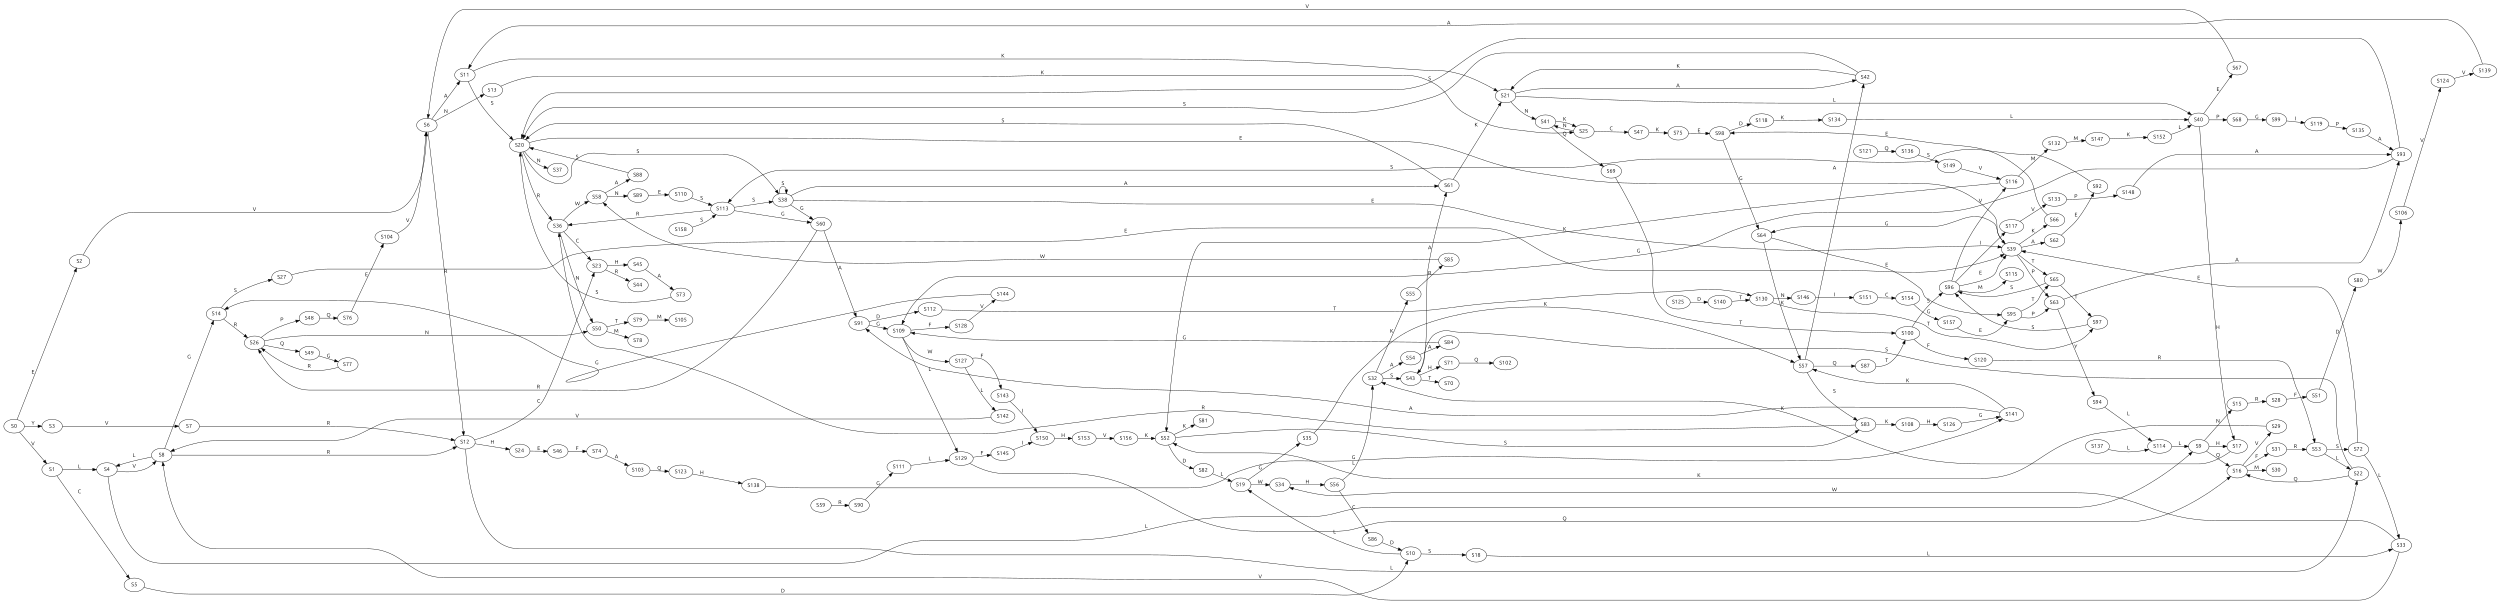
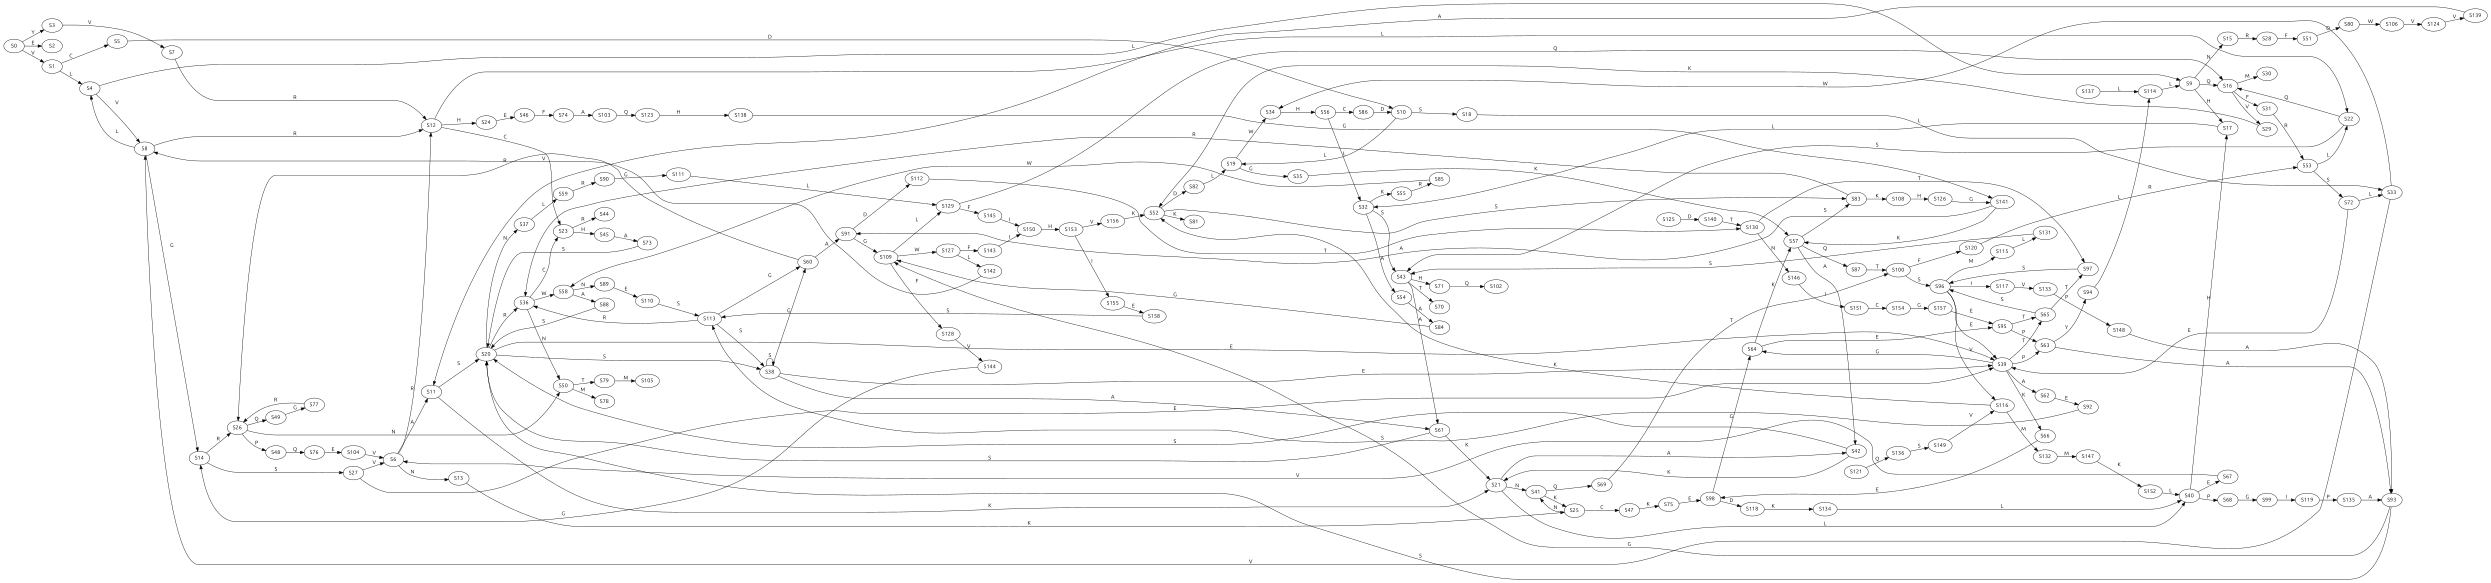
none -> (542, 211)
(273, 212) -> (372, 467)
none -> (2045, 233)
none -> (1113, 303)
(1783, 409) -> (1773, 127)
